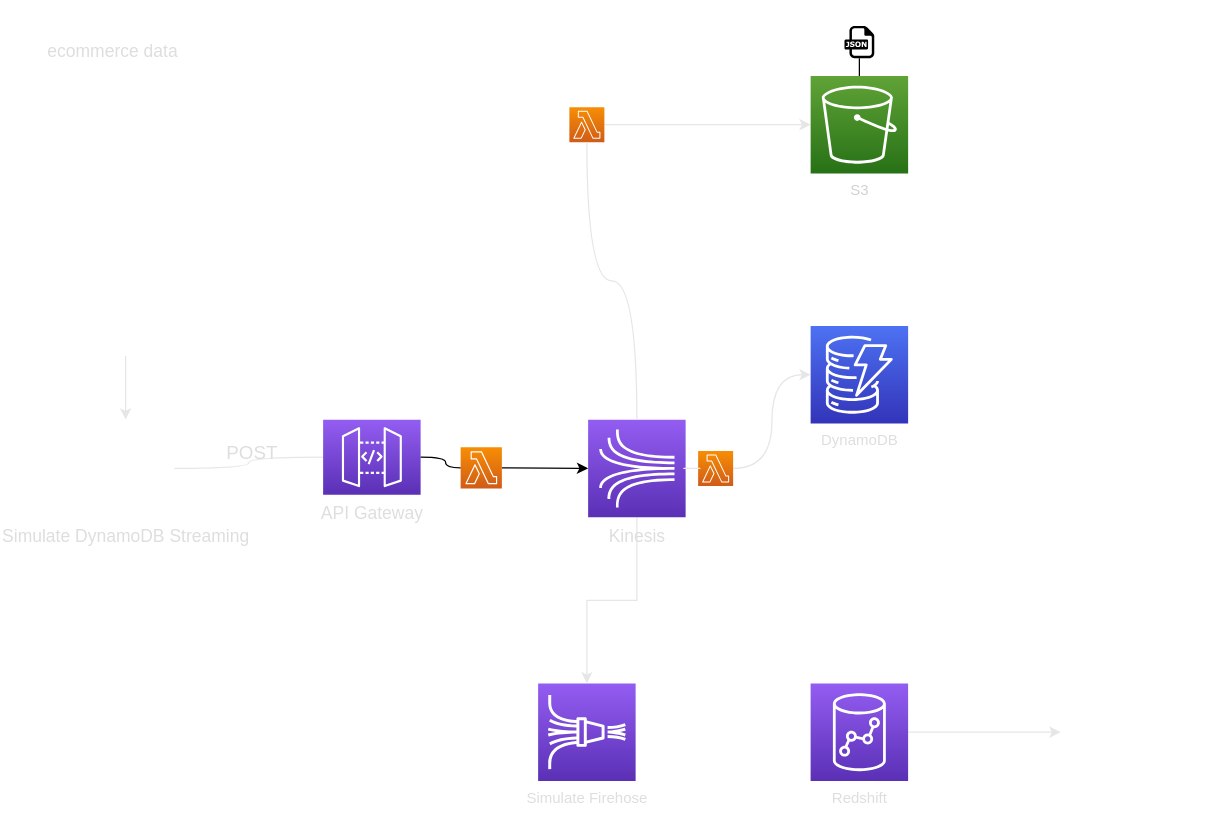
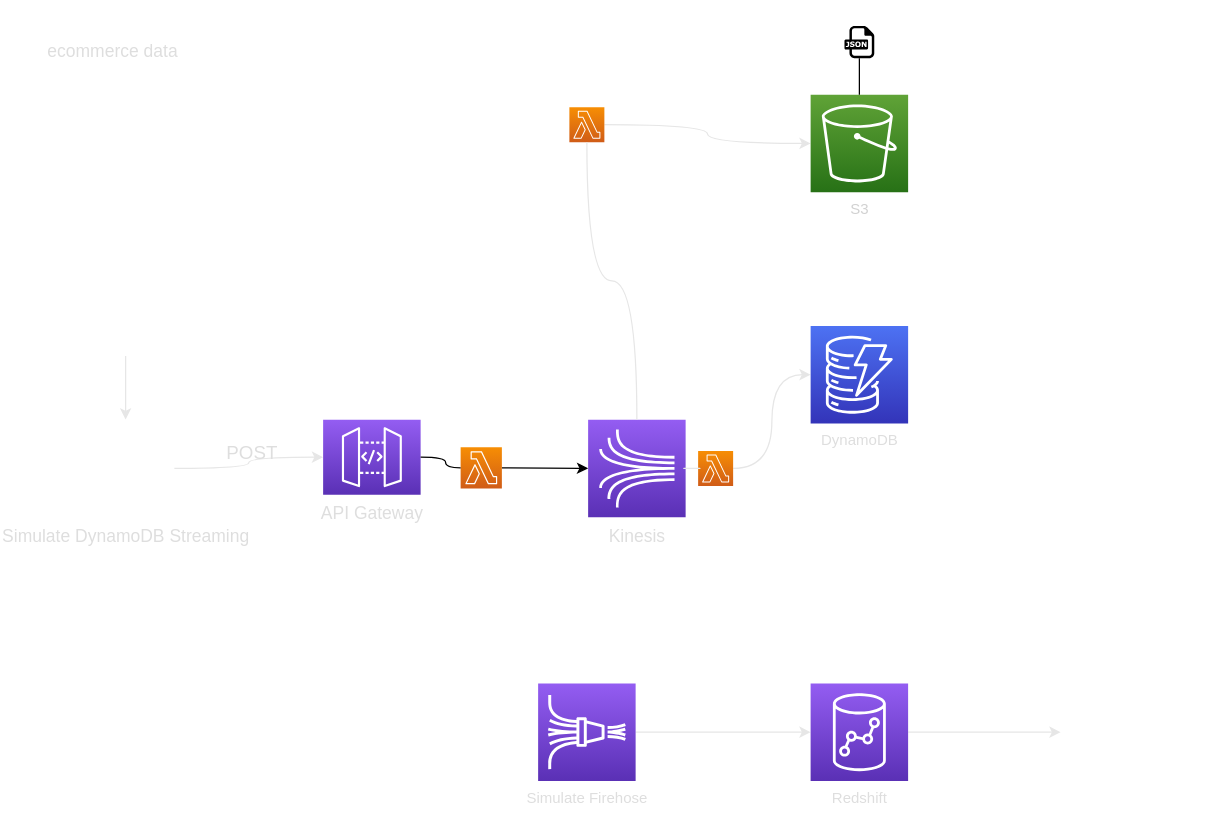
(859, 124) -> (859, 143)
(316, 457) -> (313, 457)
(616, 600) -> none
none -> (719, 732)
